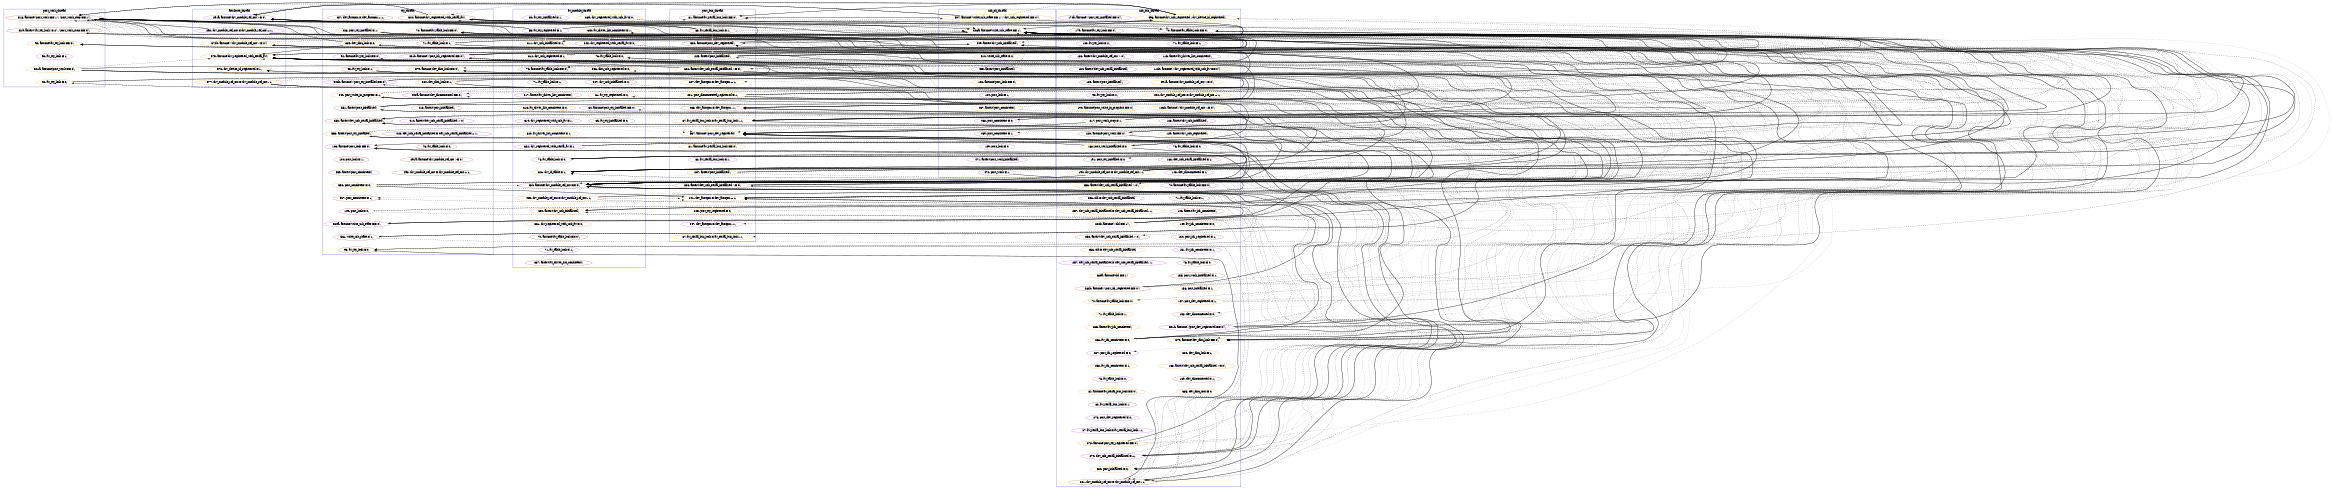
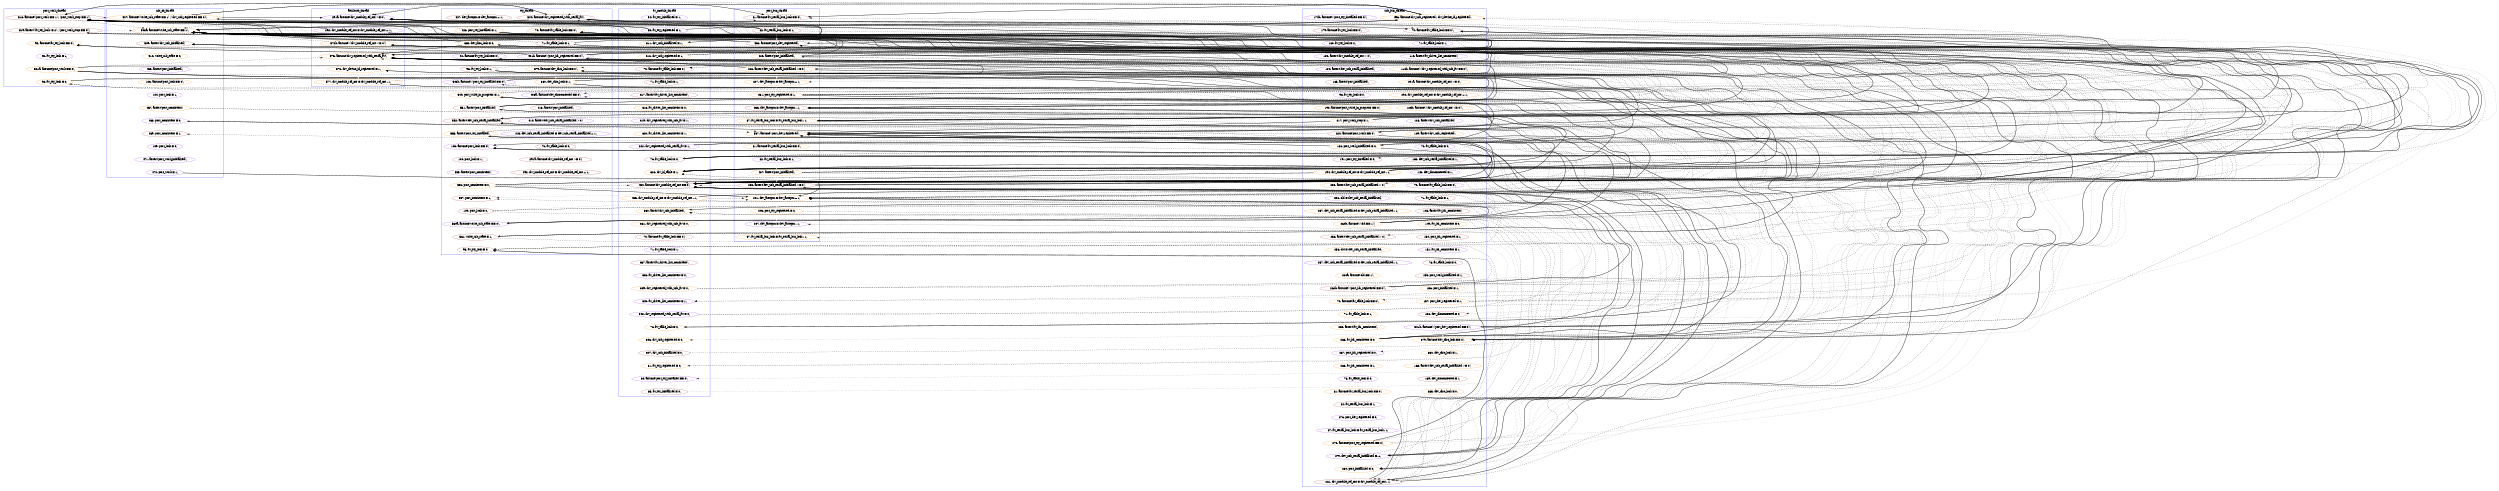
(609, 31) -> (664, 301)
(1025, 55) -> (110, 24)
(611, 69) -> (664, 340)
(713, 95) -> (777, 95)
(1293, 198) -> none
none -> (664, 276)
